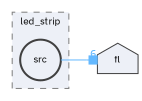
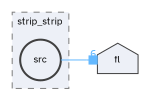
(41, 22) -> (41, 22)
